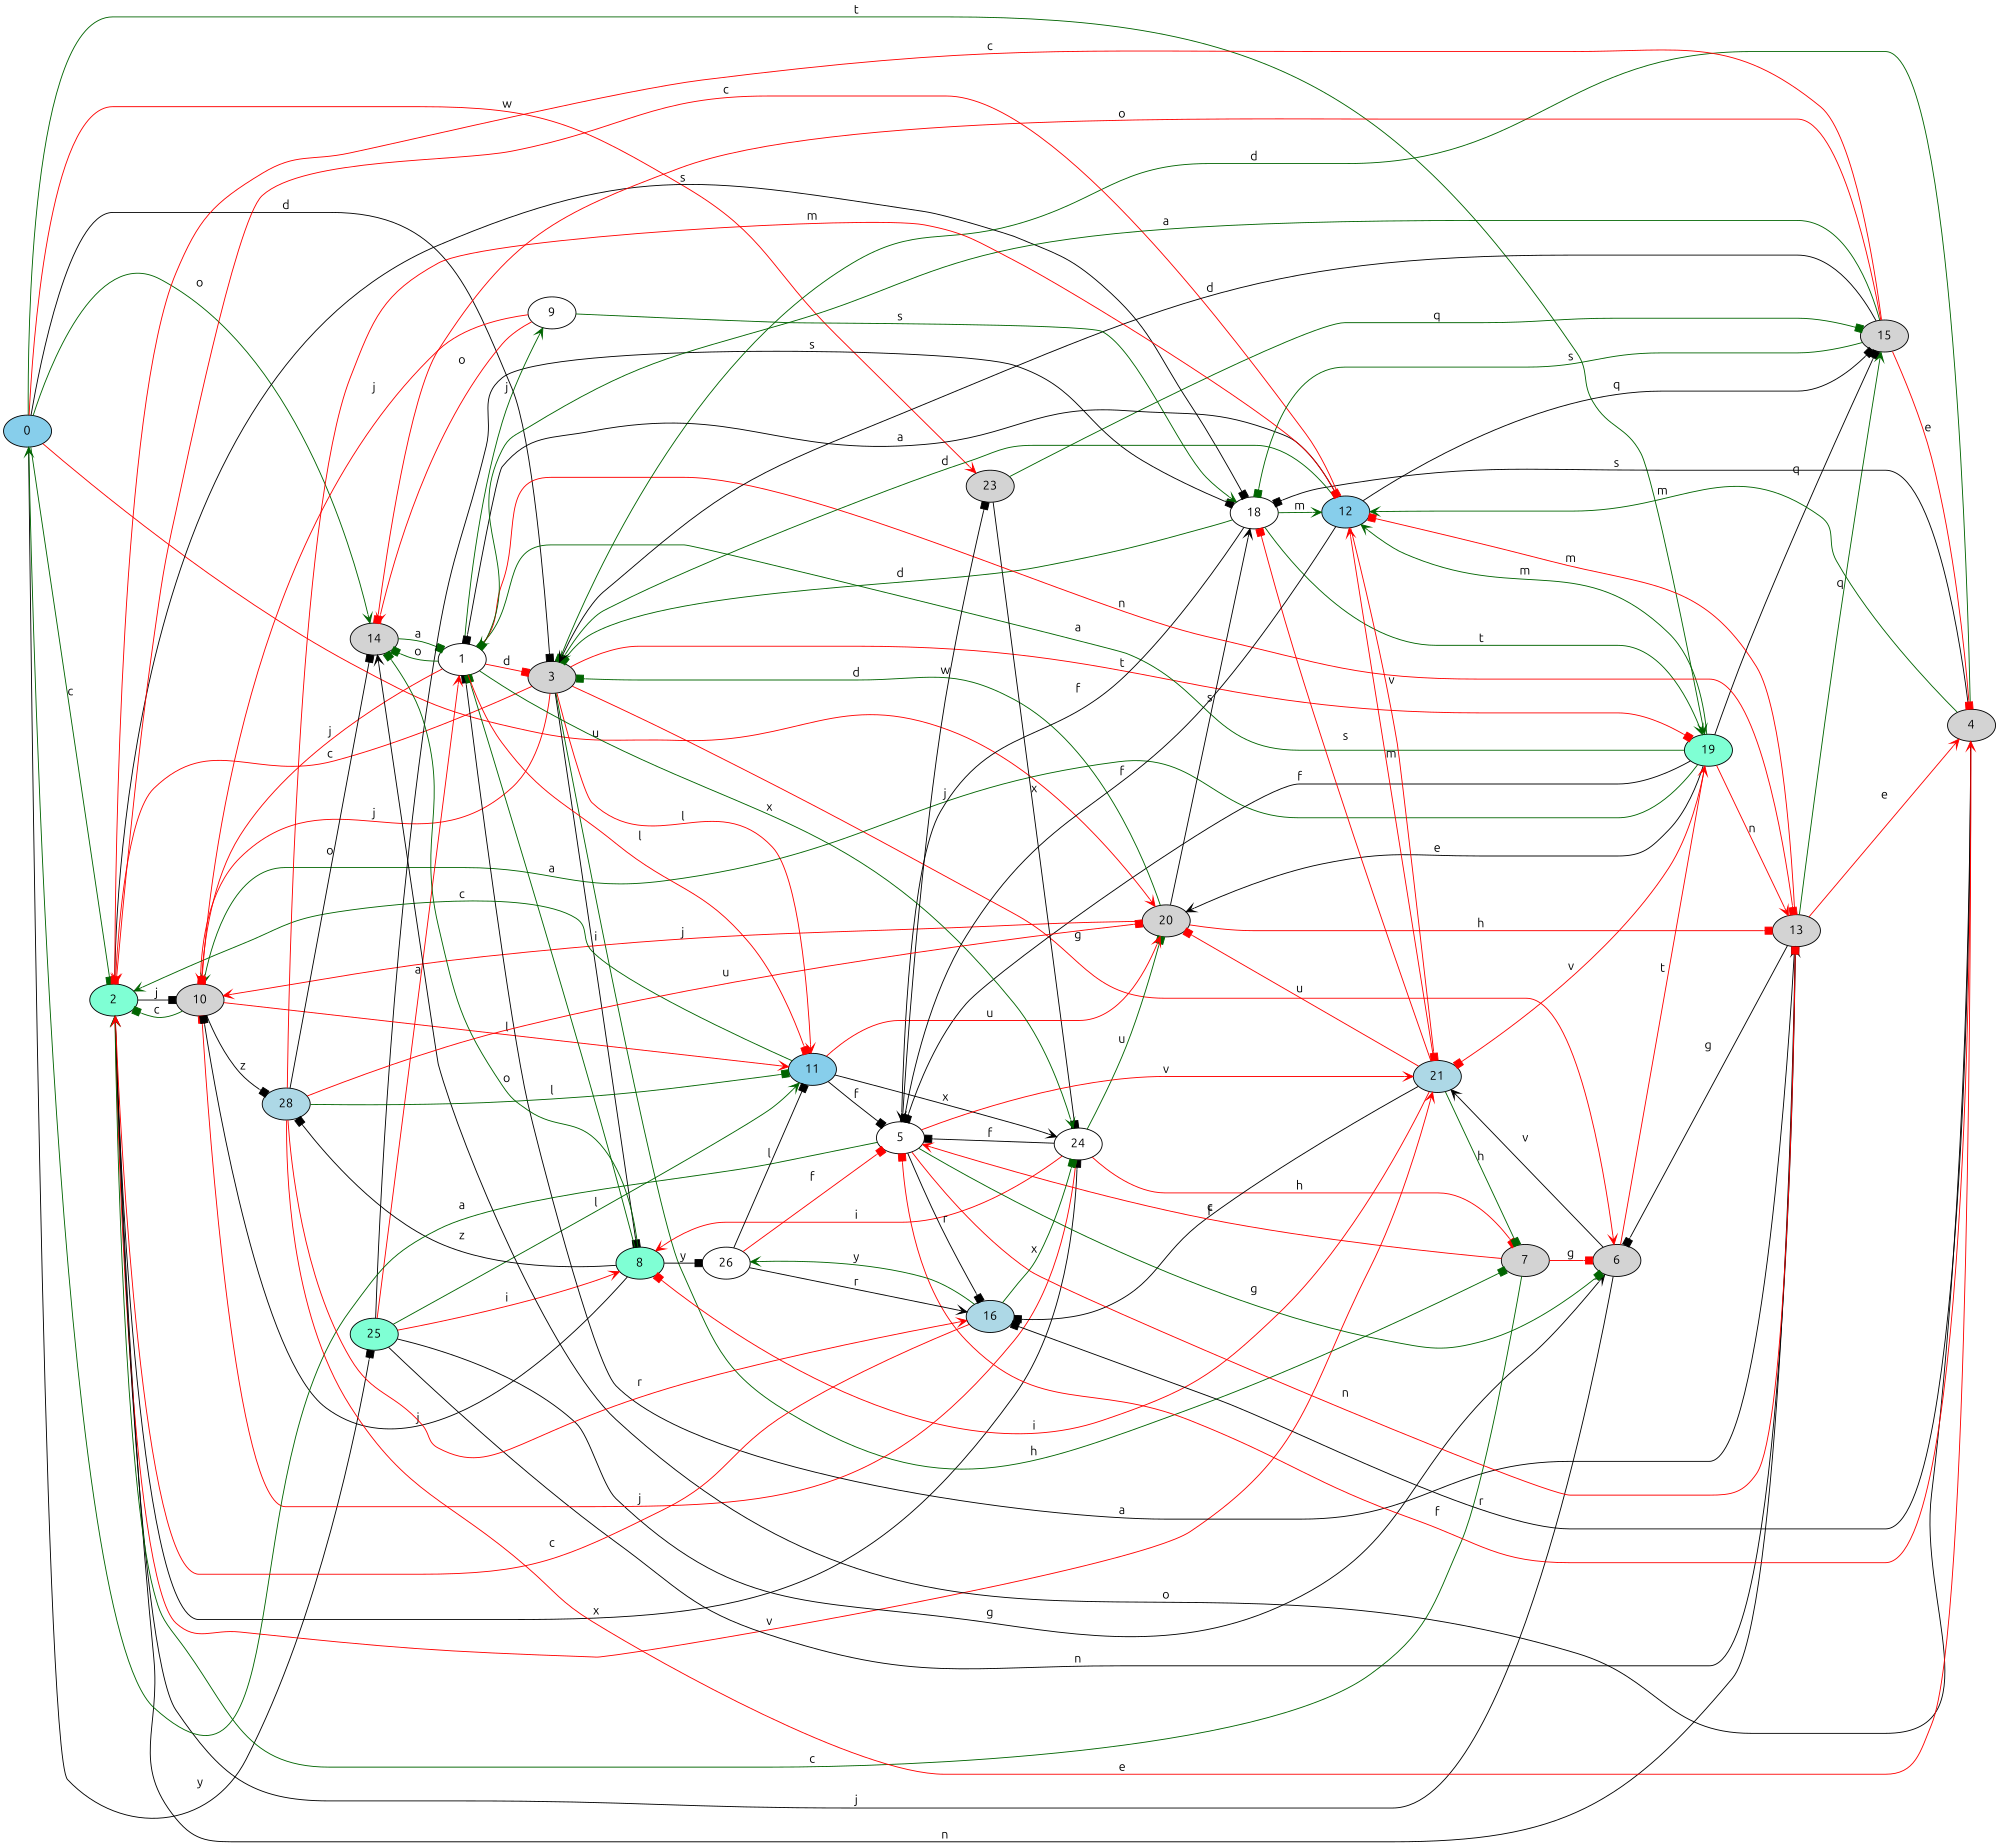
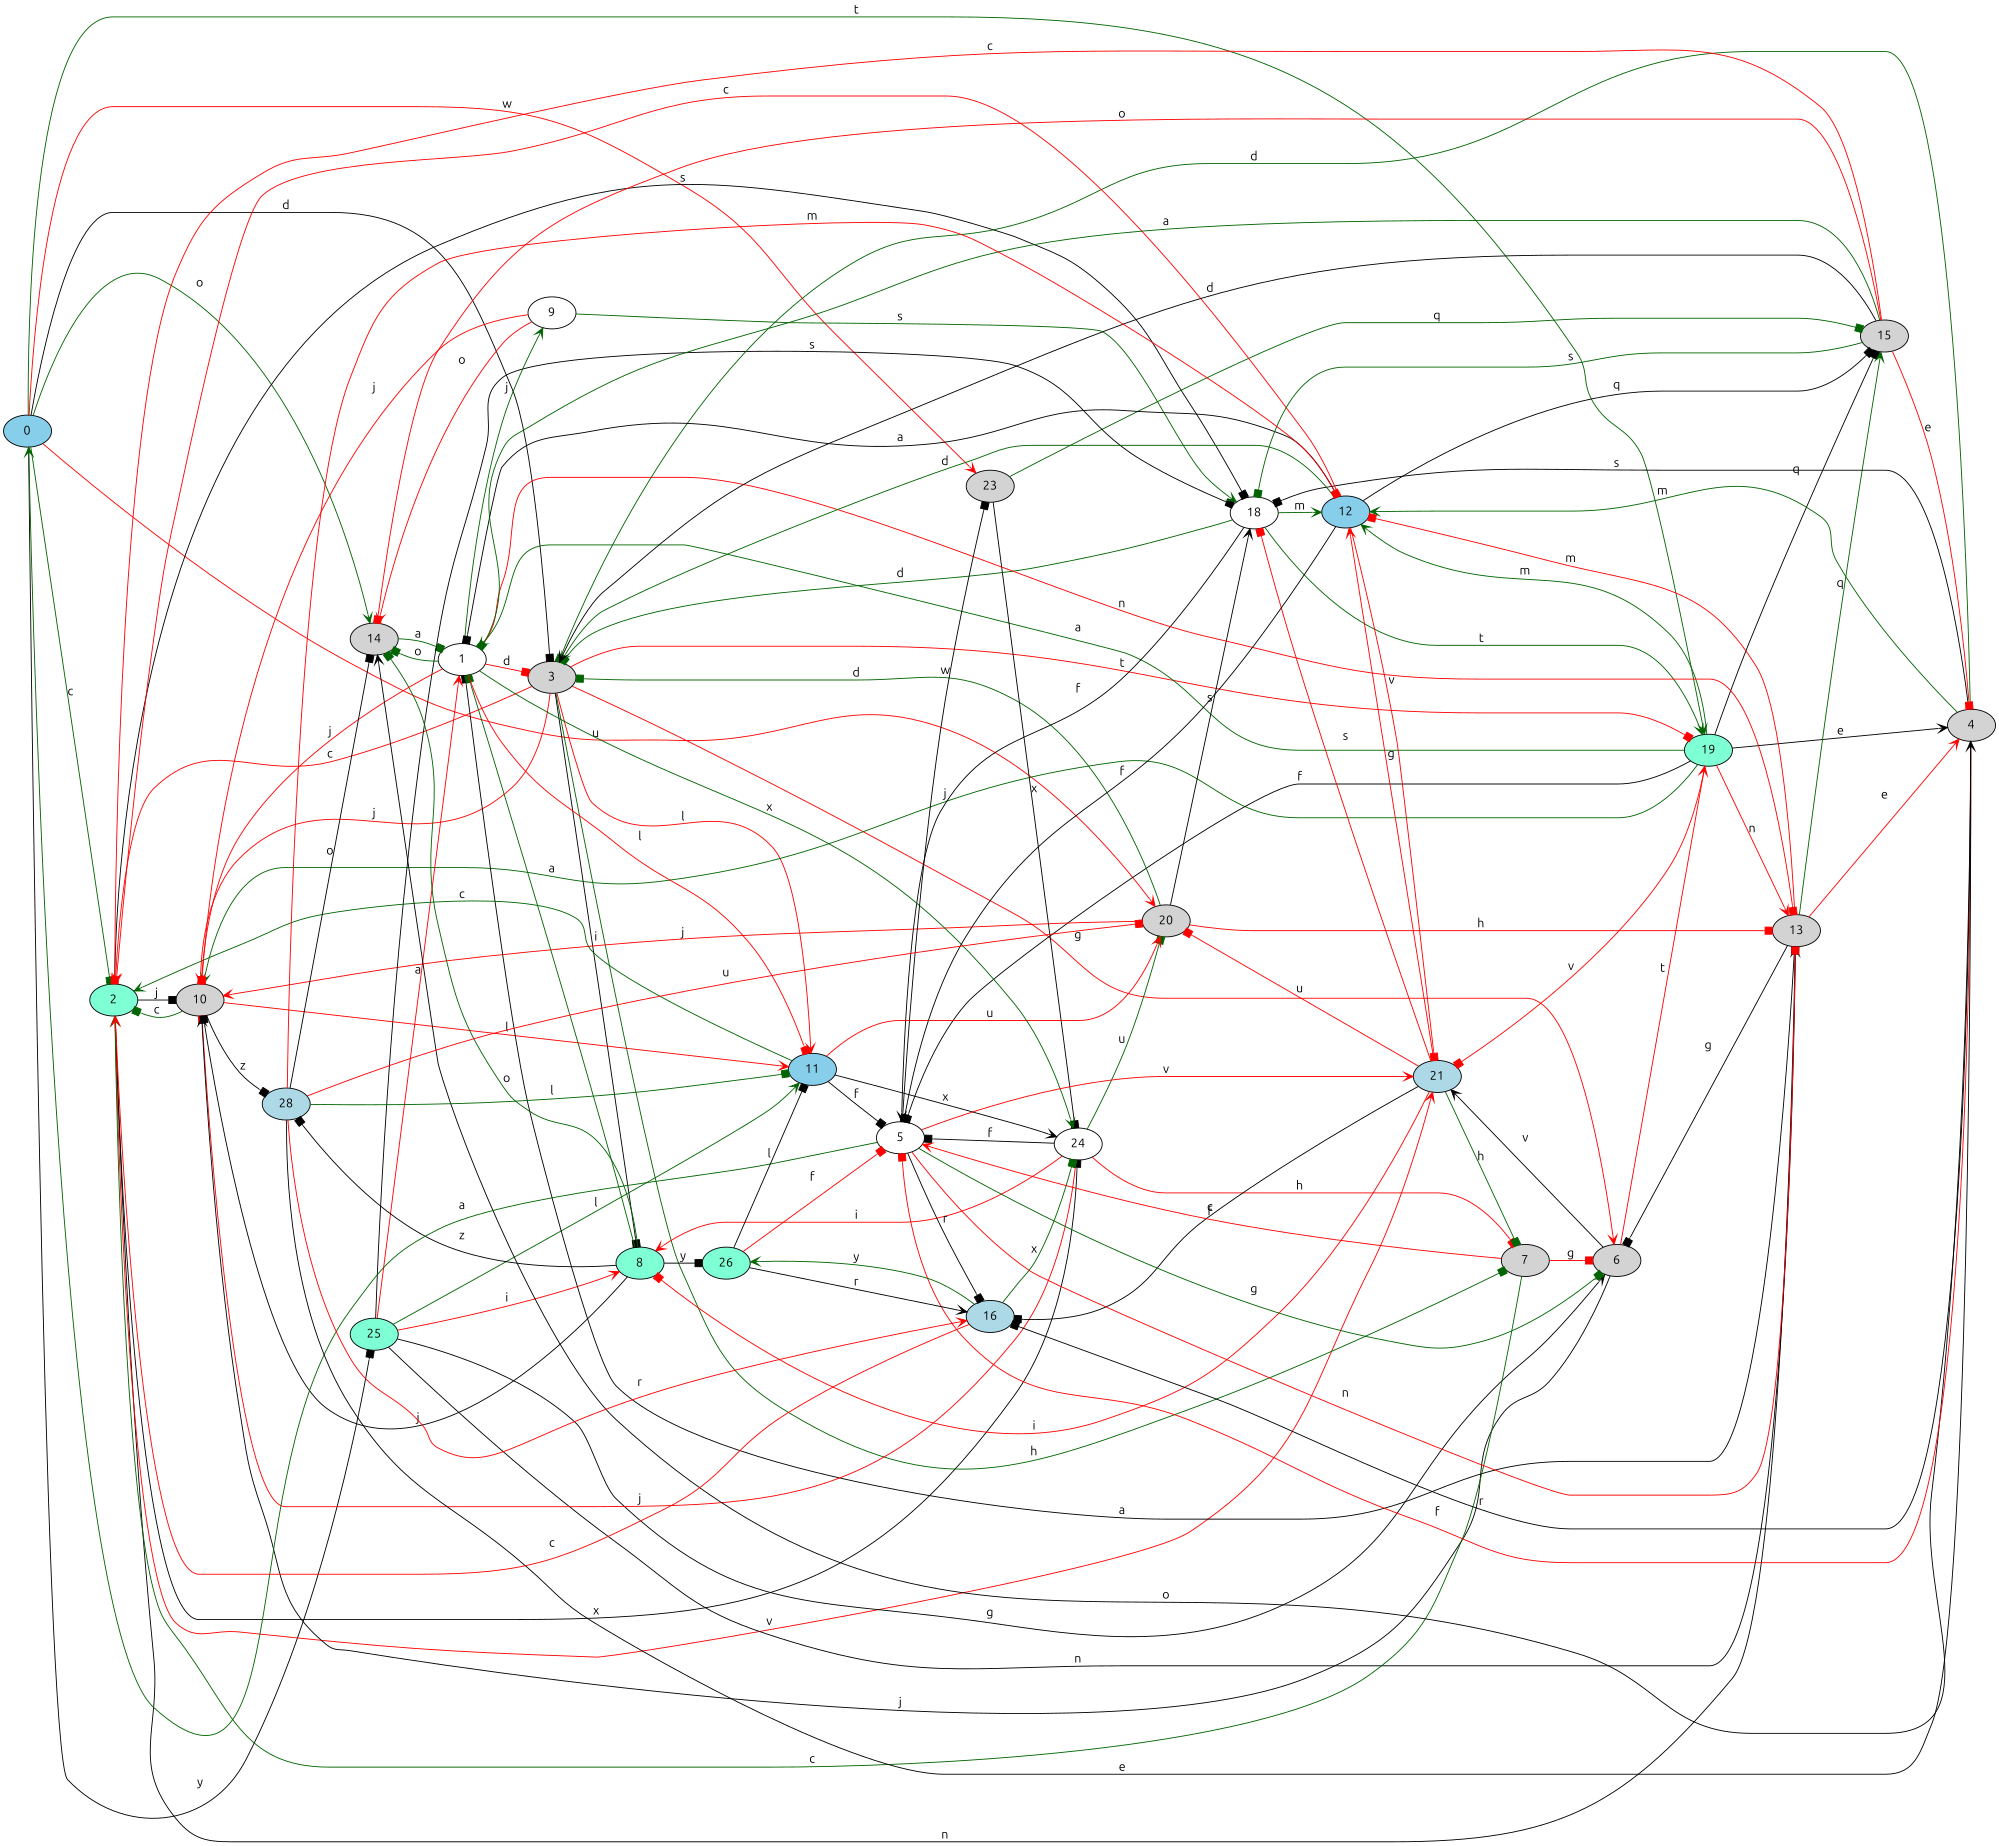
(1392, 754) -> (1392, 754)
(1468, 856) -> (1835, 738)
(726, 1263) -> (726, 1263)
(1435, 1774) -> (1435, 1774)
(719, 1806) -> (759, 1701)
